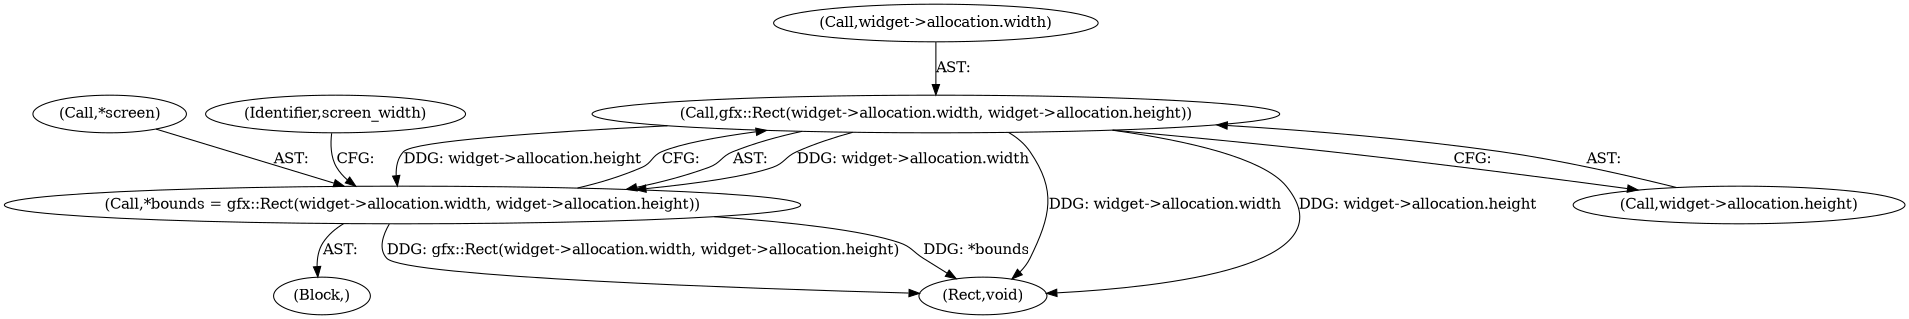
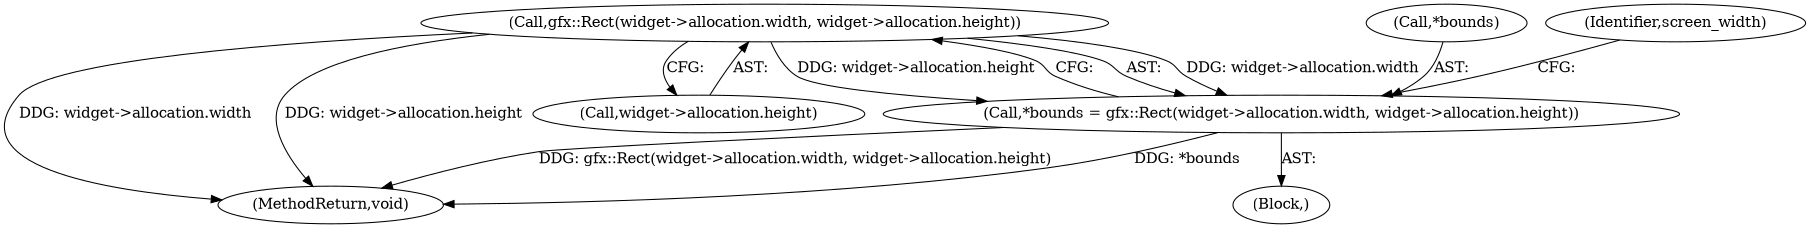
(936, 23) -> none
(110, 114) -> (1447, 23)
(983, 296) -> (331, 205)
